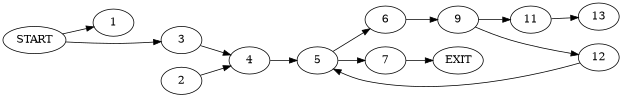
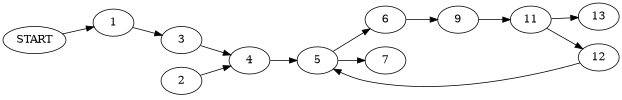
(110, 43) -> (144, 30)
(522, 43) -> (561, 37)
(458, 60) -> none
